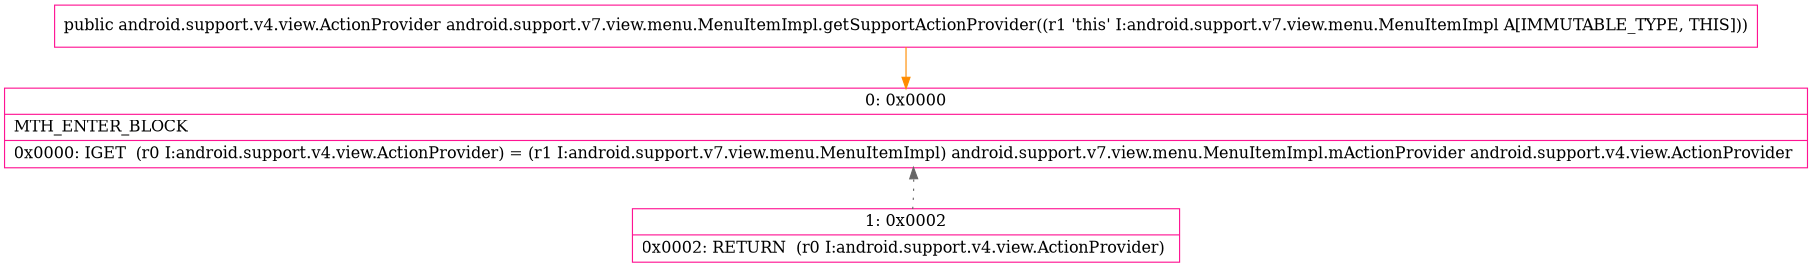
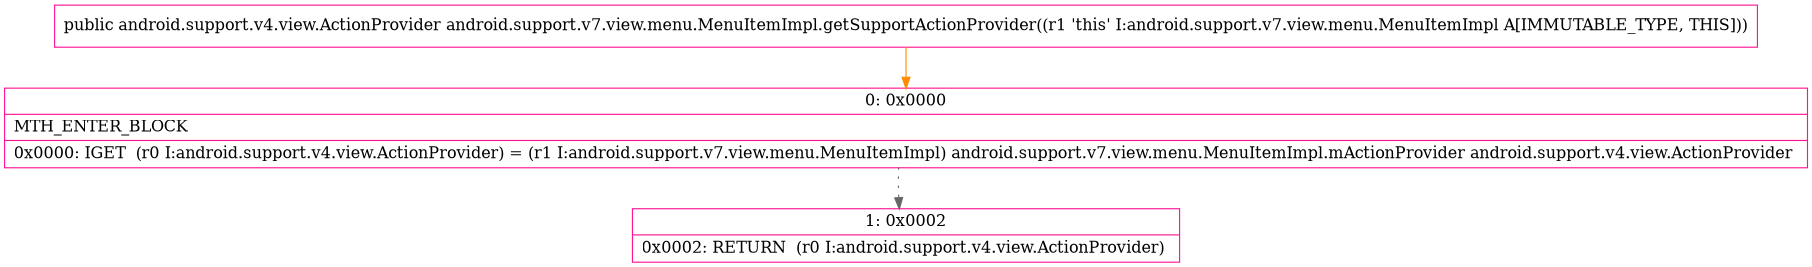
(914, 194) -> (898, 183)
